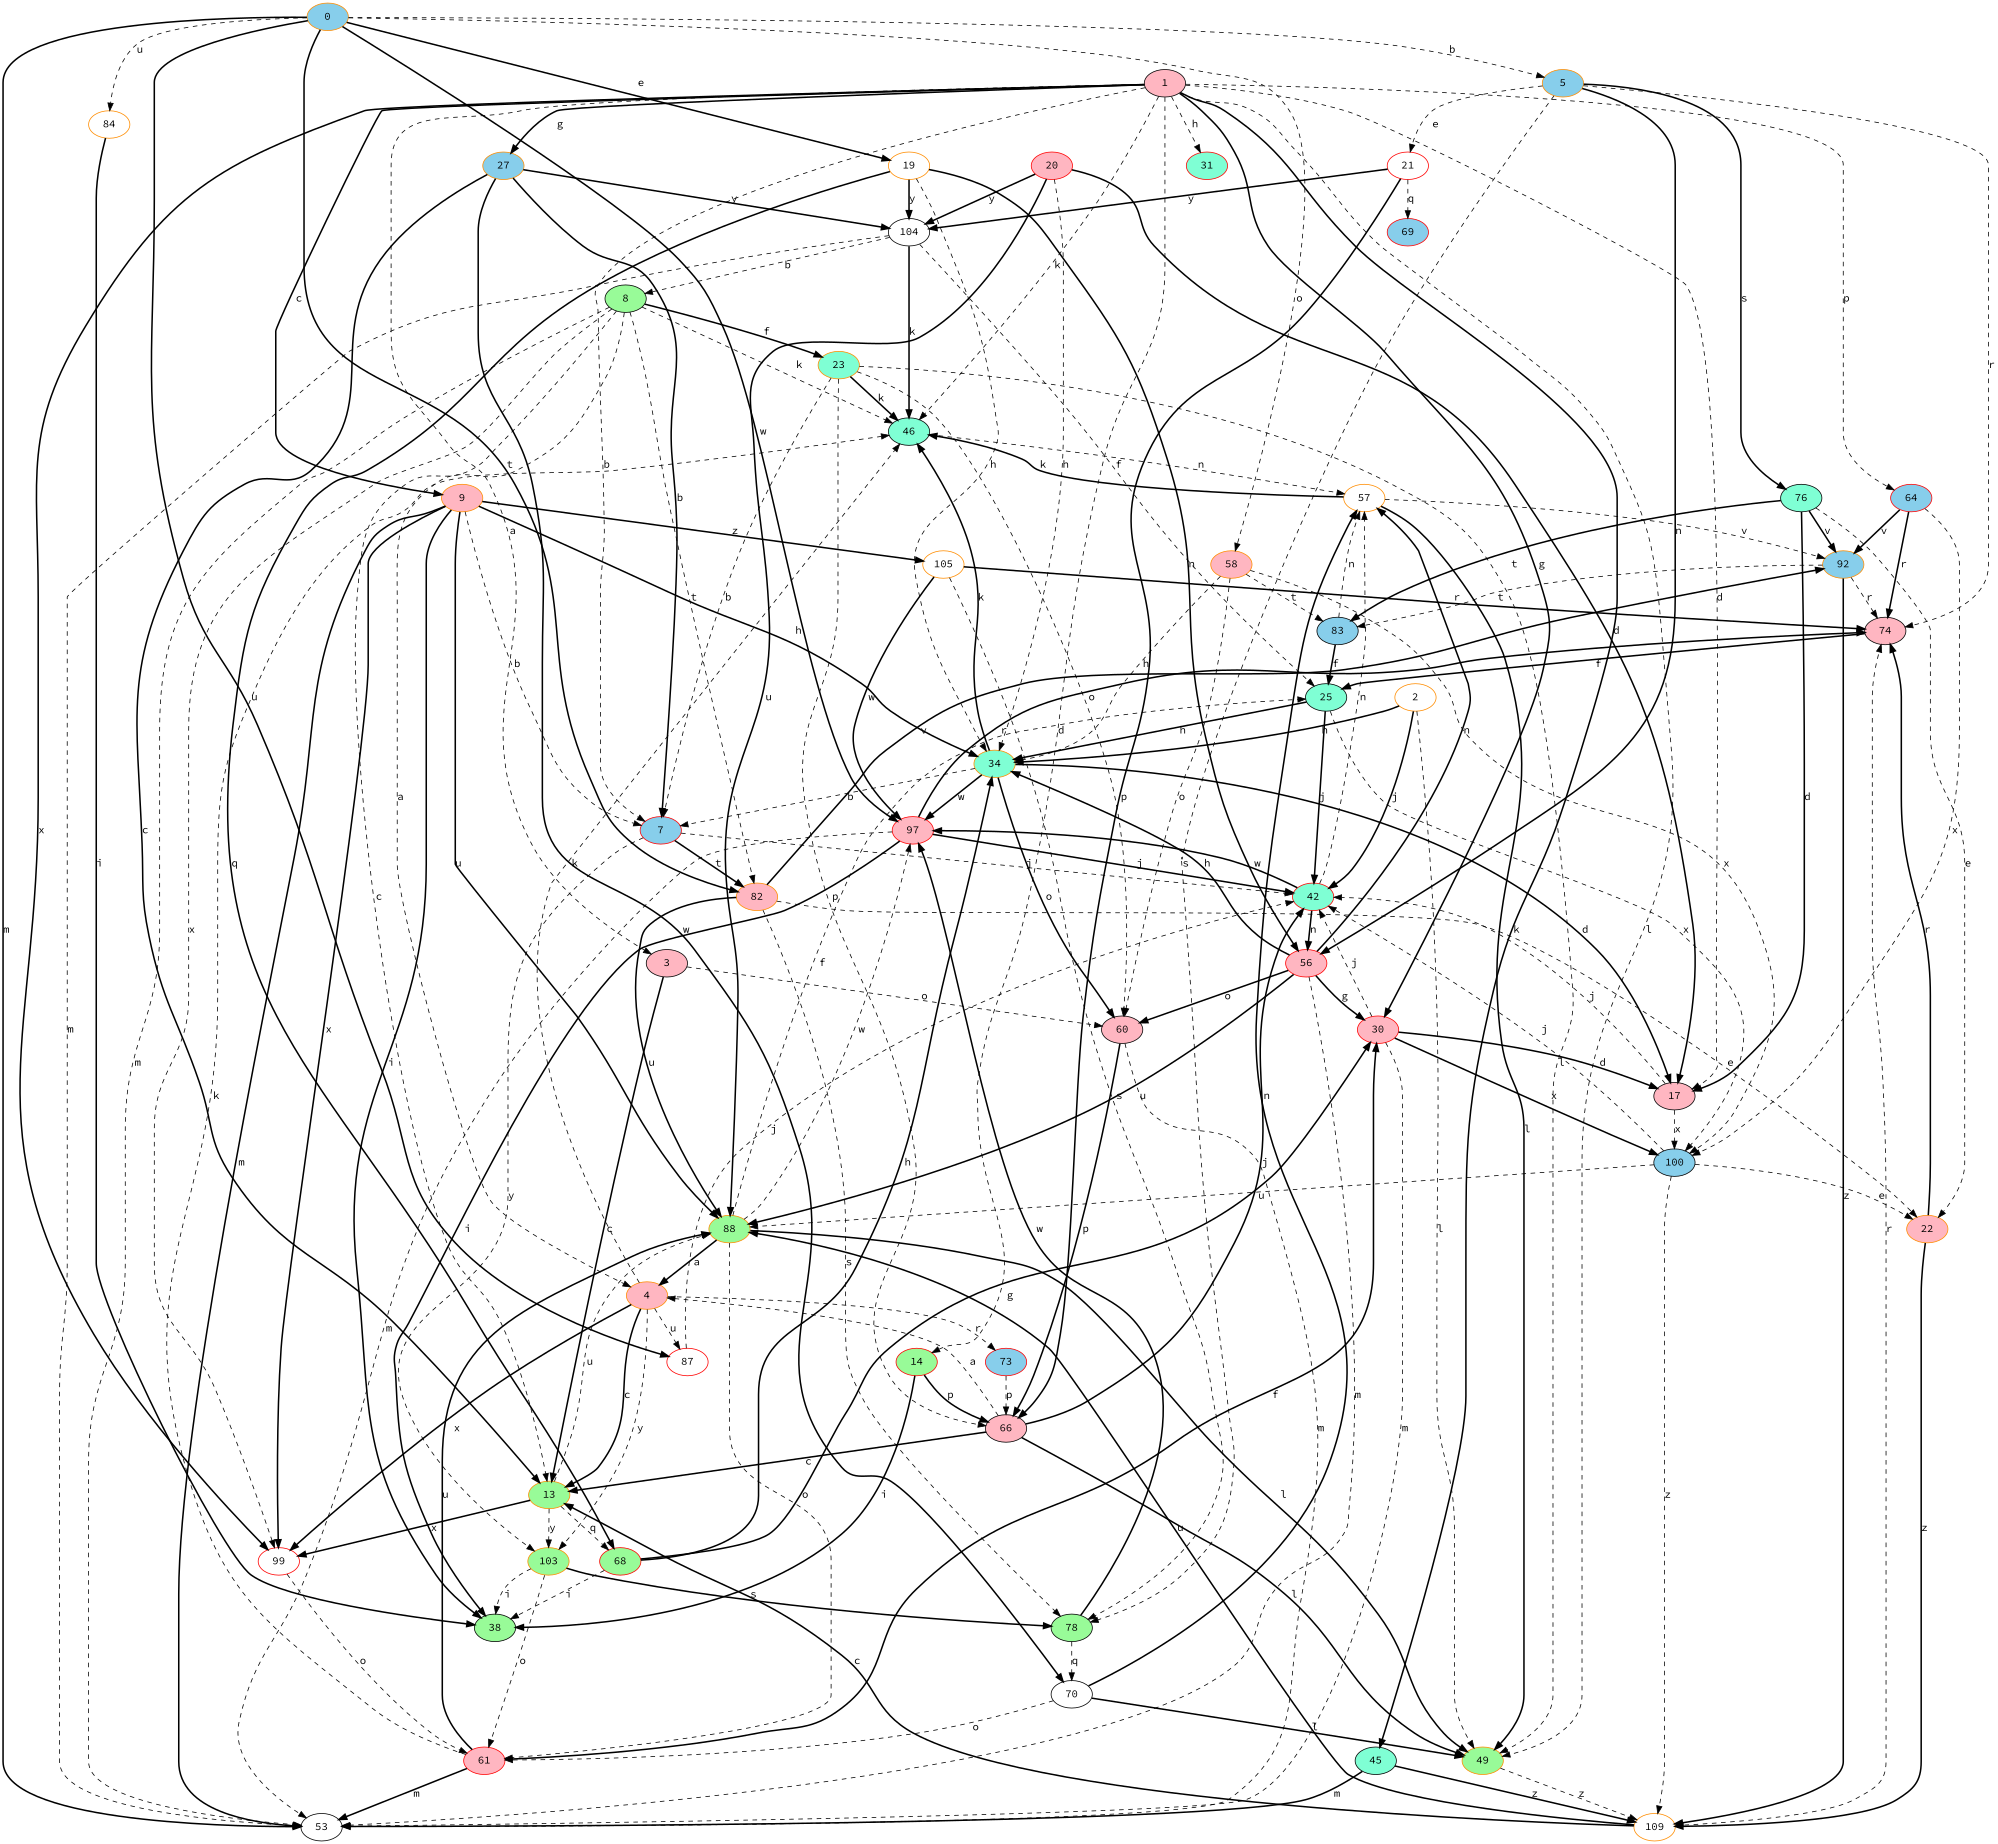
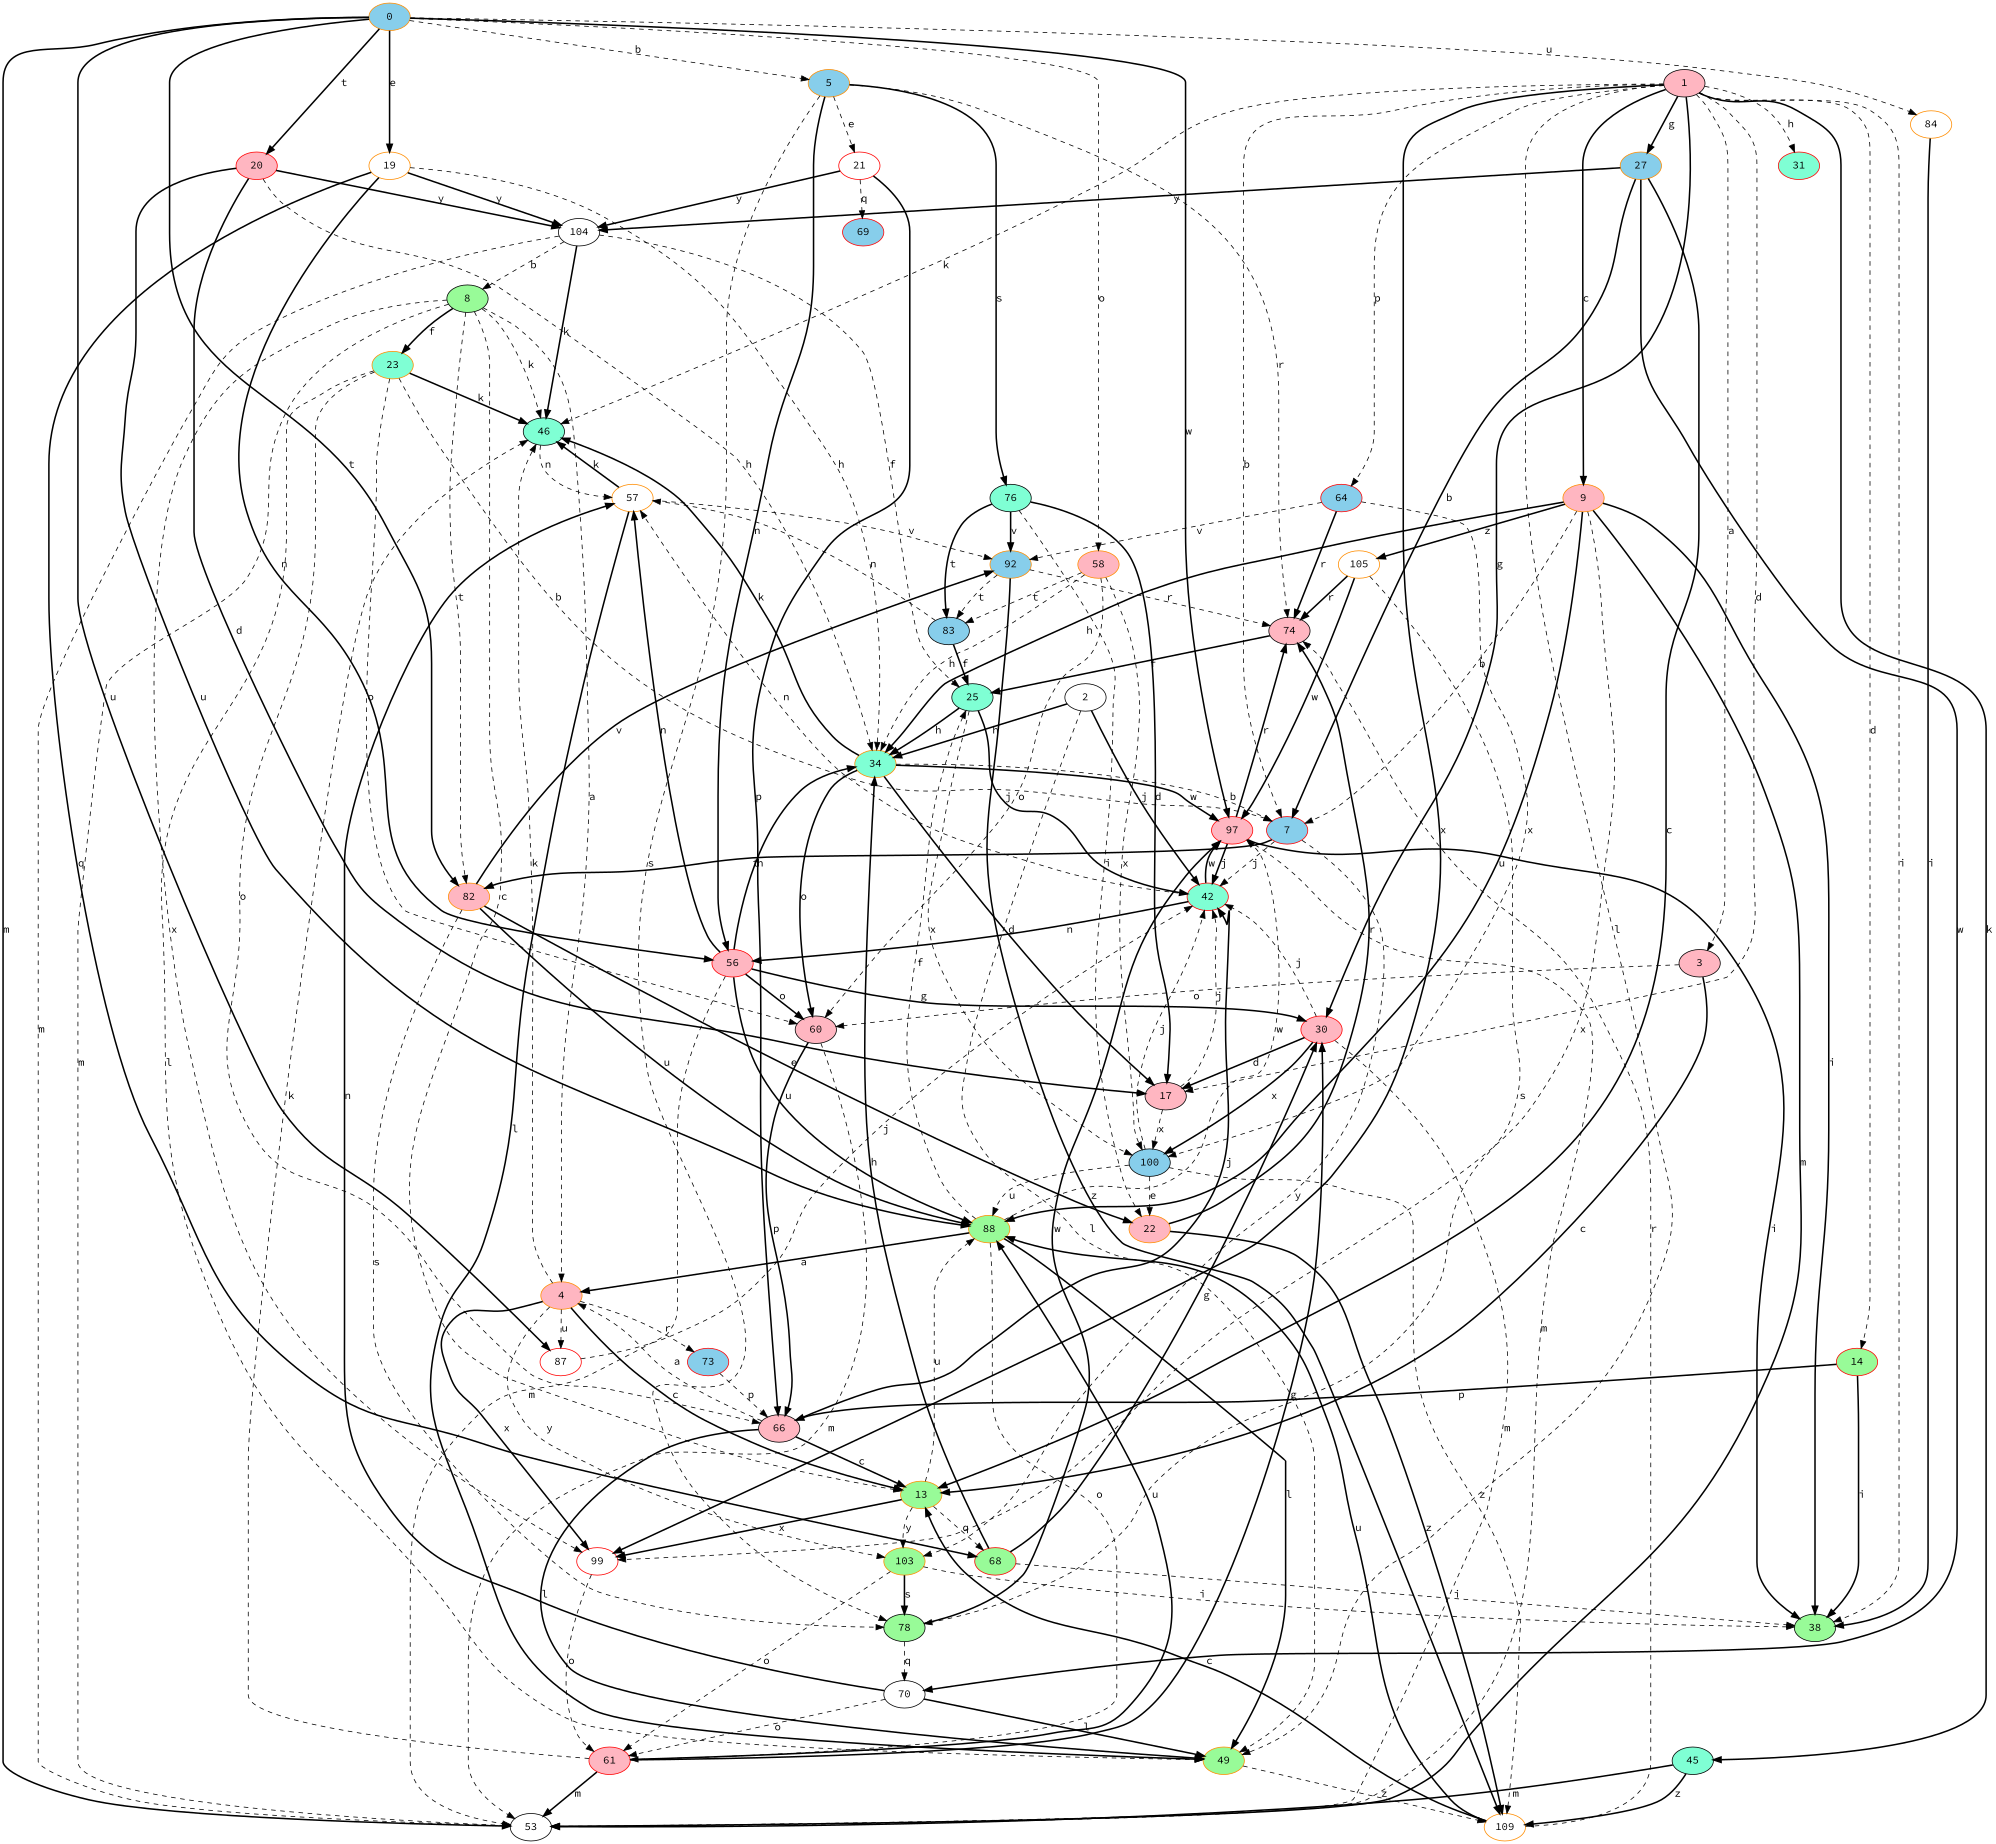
none -> (326, 88)
(1880, 529) -> (1179, 529)
(1415, 697) -> (1085, 697)
none -> (1899, 787)
(1968, 864) -> (1108, 864)
(835, 897) -> (243, 897)
(1358, 915) -> (800, 1072)
(327, 1003) -> (1359, 1242)
(1275, 1395) -> (1294, 1395)
